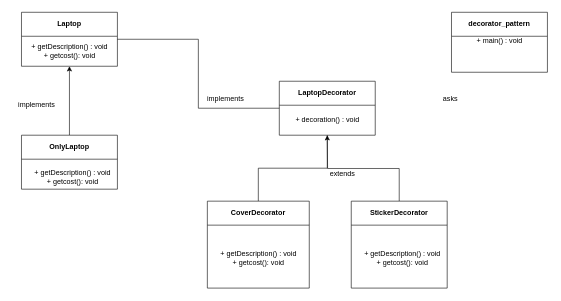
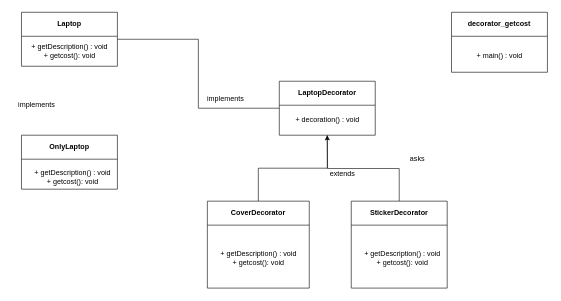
(500, 24) -> (500, 24)
(500, 45) -> (500, 60)
(450, 99) -> (417, 159)
(69, 103) -> none
